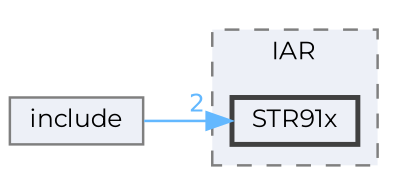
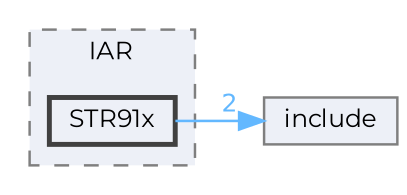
(175, 121) -> (210, 121)
